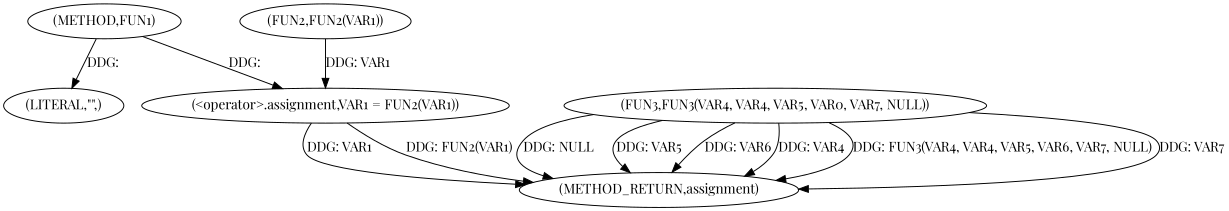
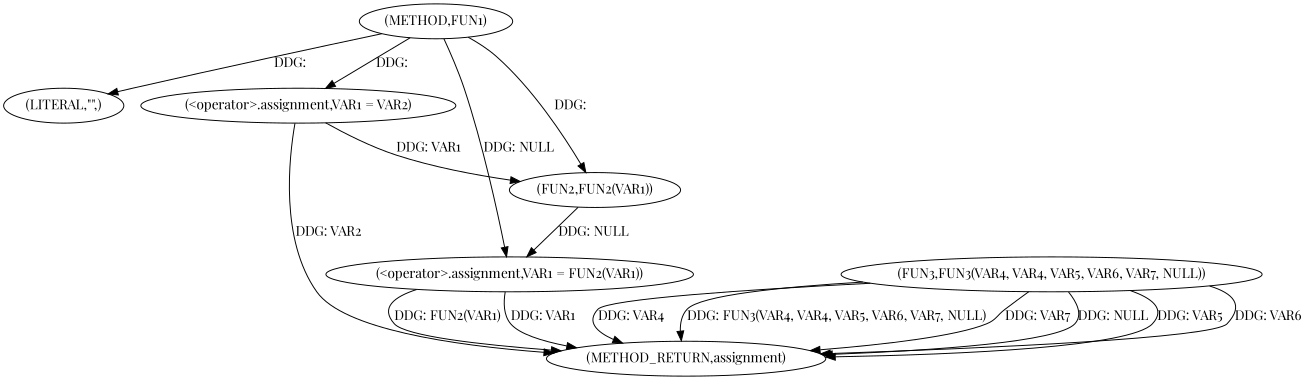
(246, 63) -> (519, 148)
(358, 63) -> (594, 232)
none -> (532, 94)
none -> (298, 106)
(775, 106) -> (1052, 274)
